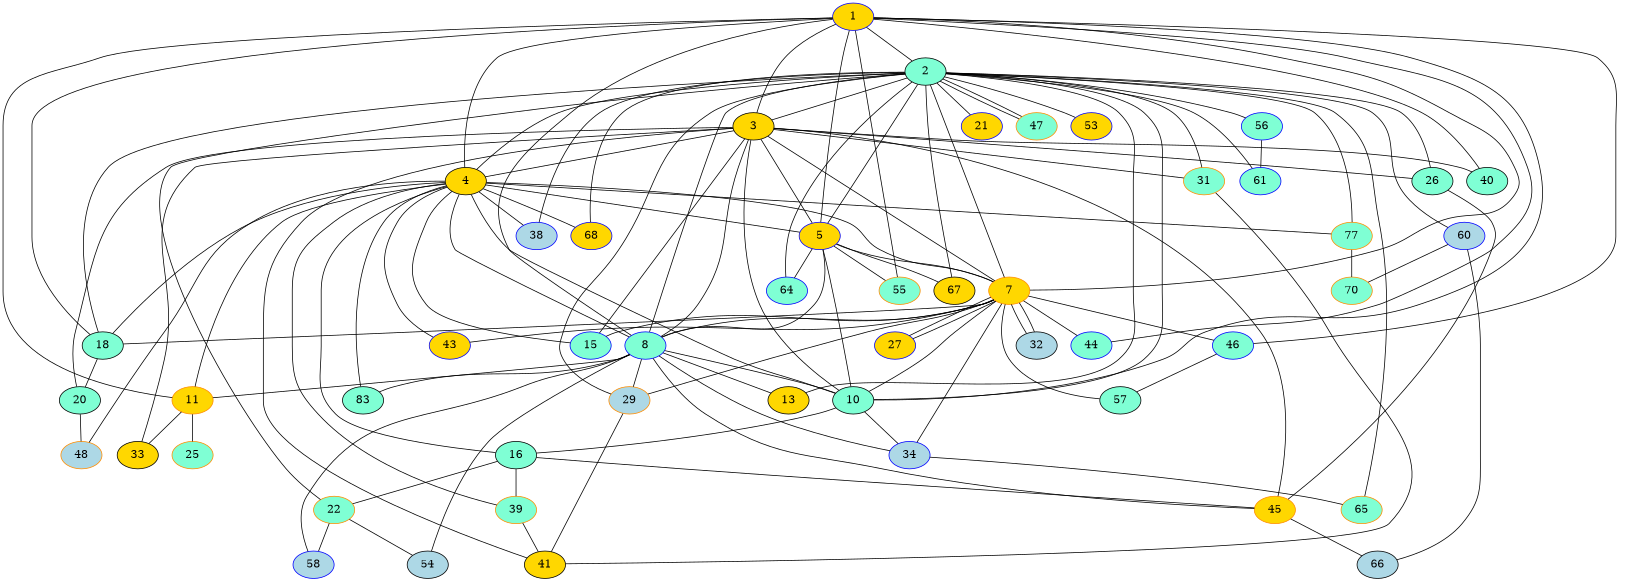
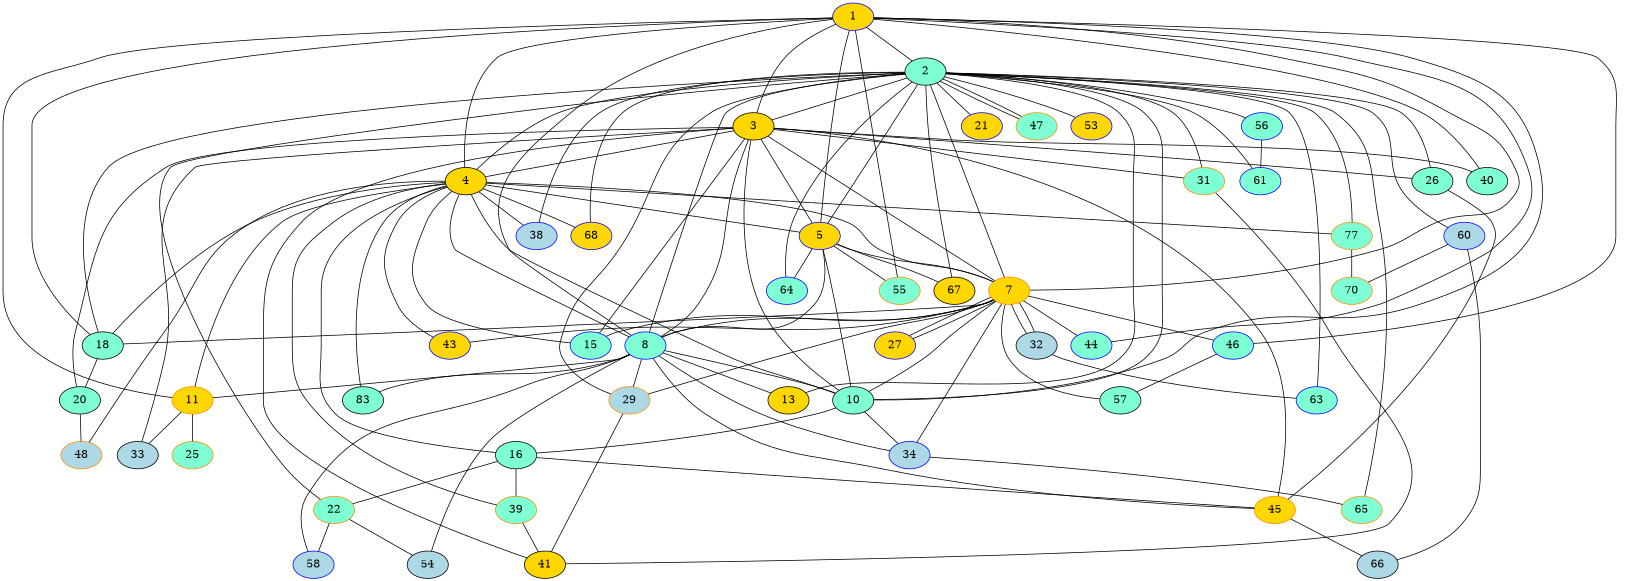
none -> (1317, 400)
(138, 455) -> (138, 455)
